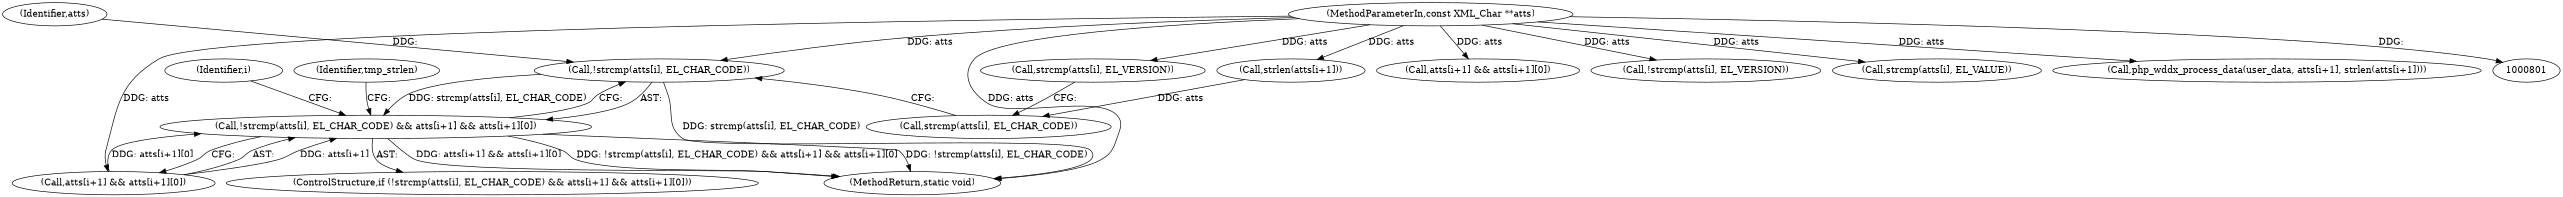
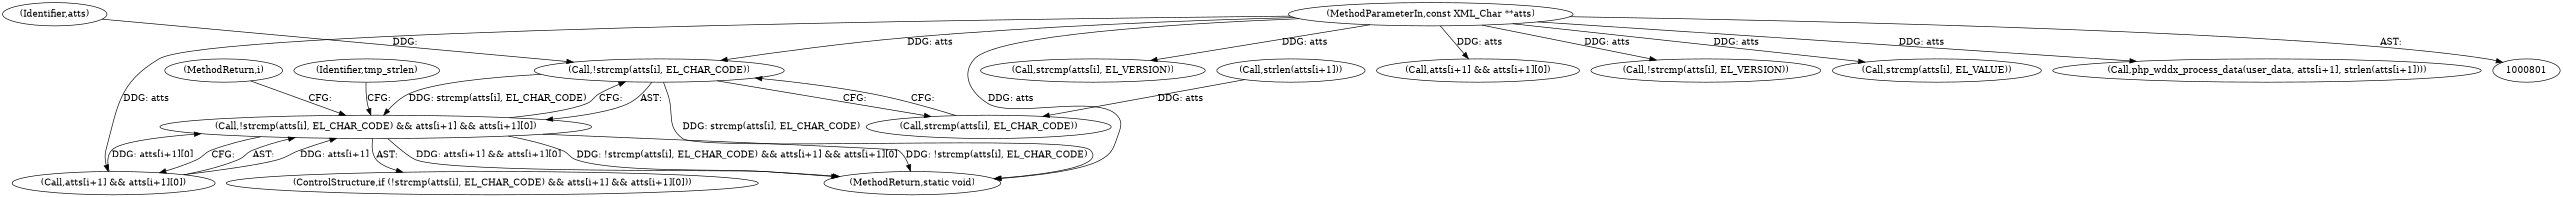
(1363, 41) -> none
(2393, 42) -> (2393, 42)
(224, 71) -> (224, 71)
(1047, 98) -> (821, 98)
